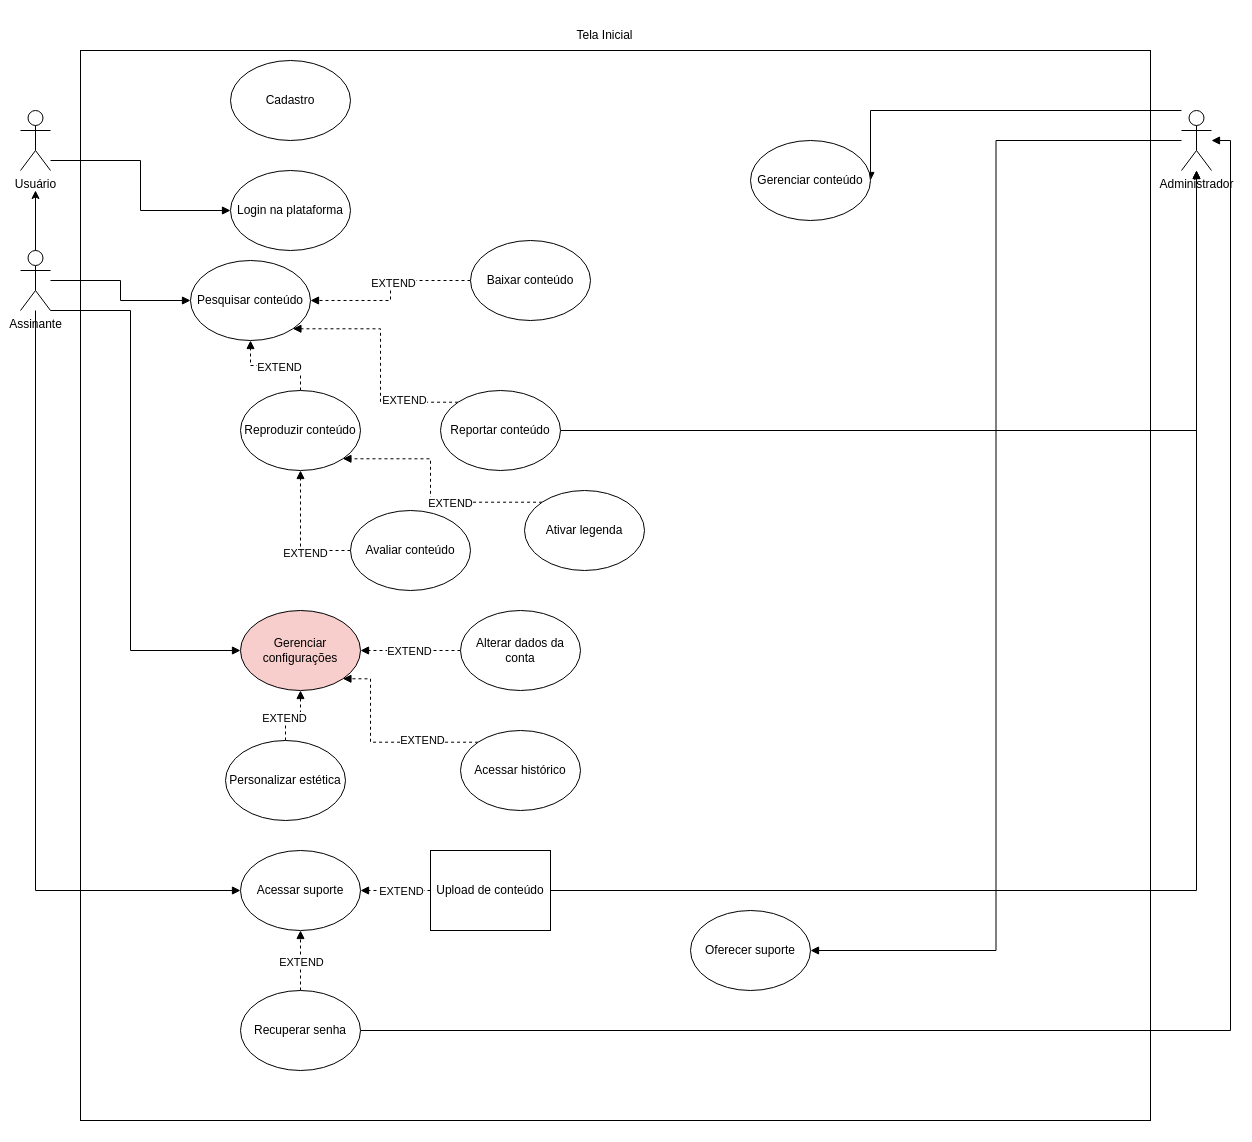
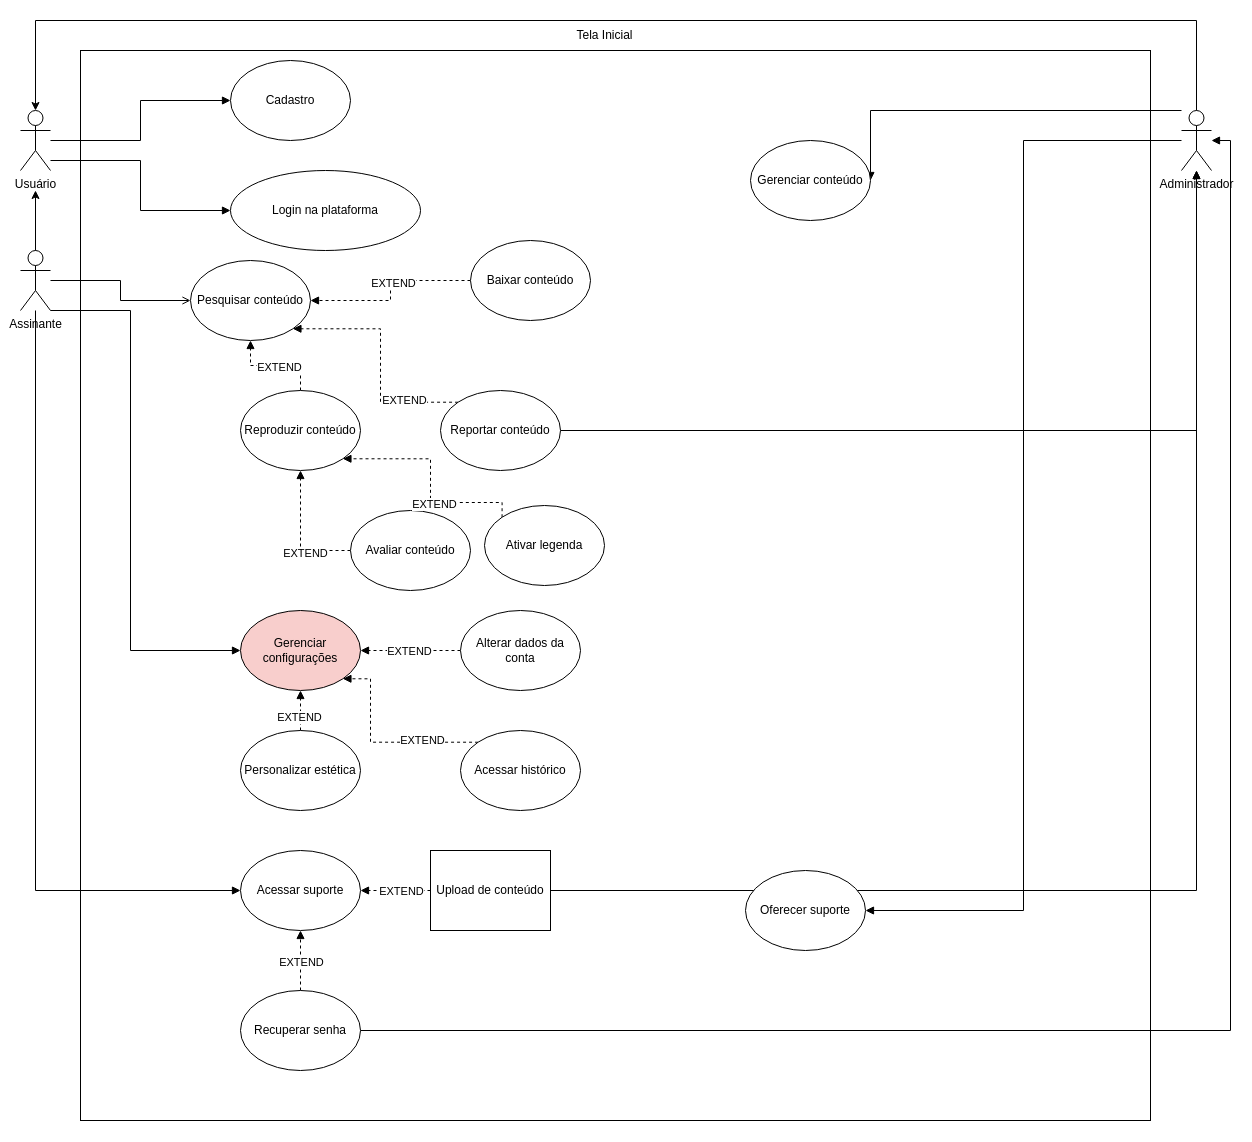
none -> (620, 21)
none -> (141, 126)
(291, 211) -> (326, 211)
(181, 301) -> (183, 301)
(585, 531) -> (545, 546)
(286, 781) -> (301, 771)
(751, 951) -> (806, 911)
